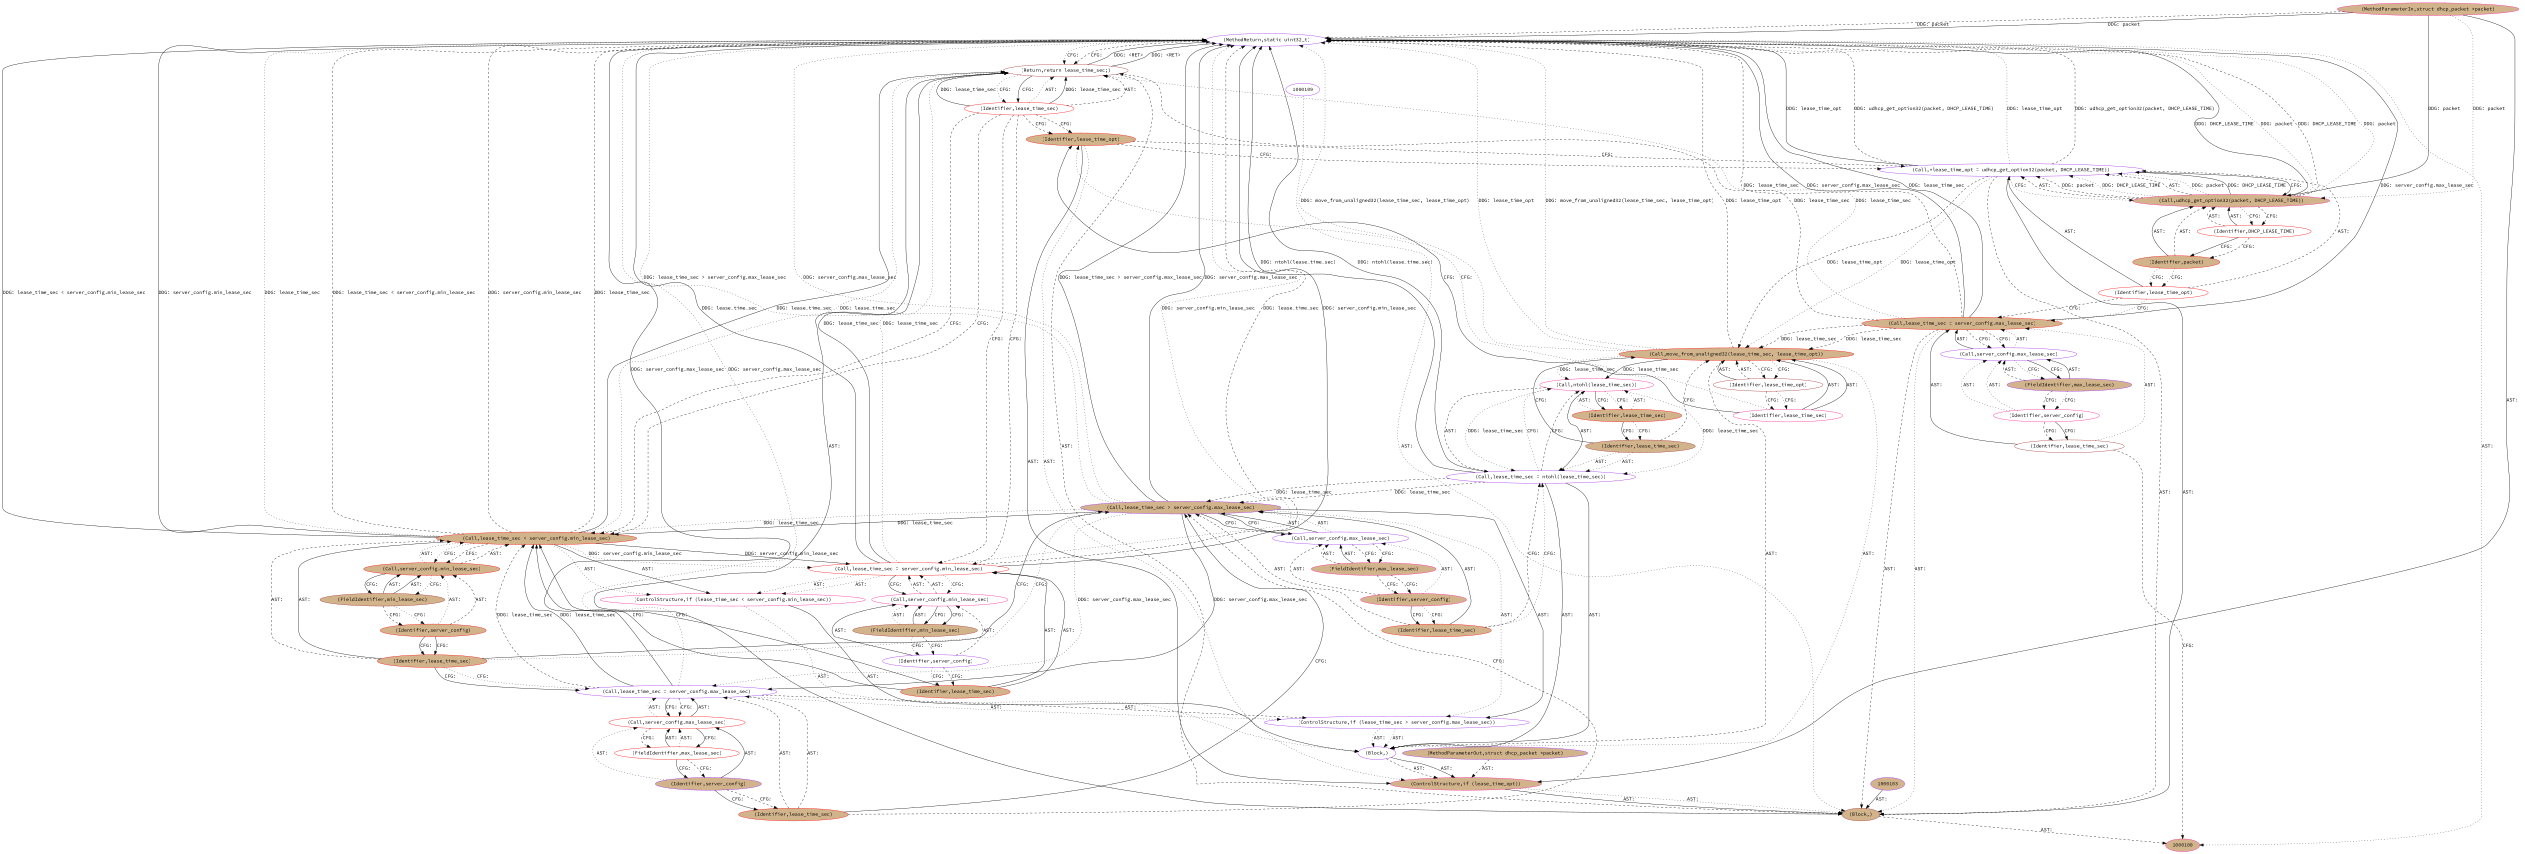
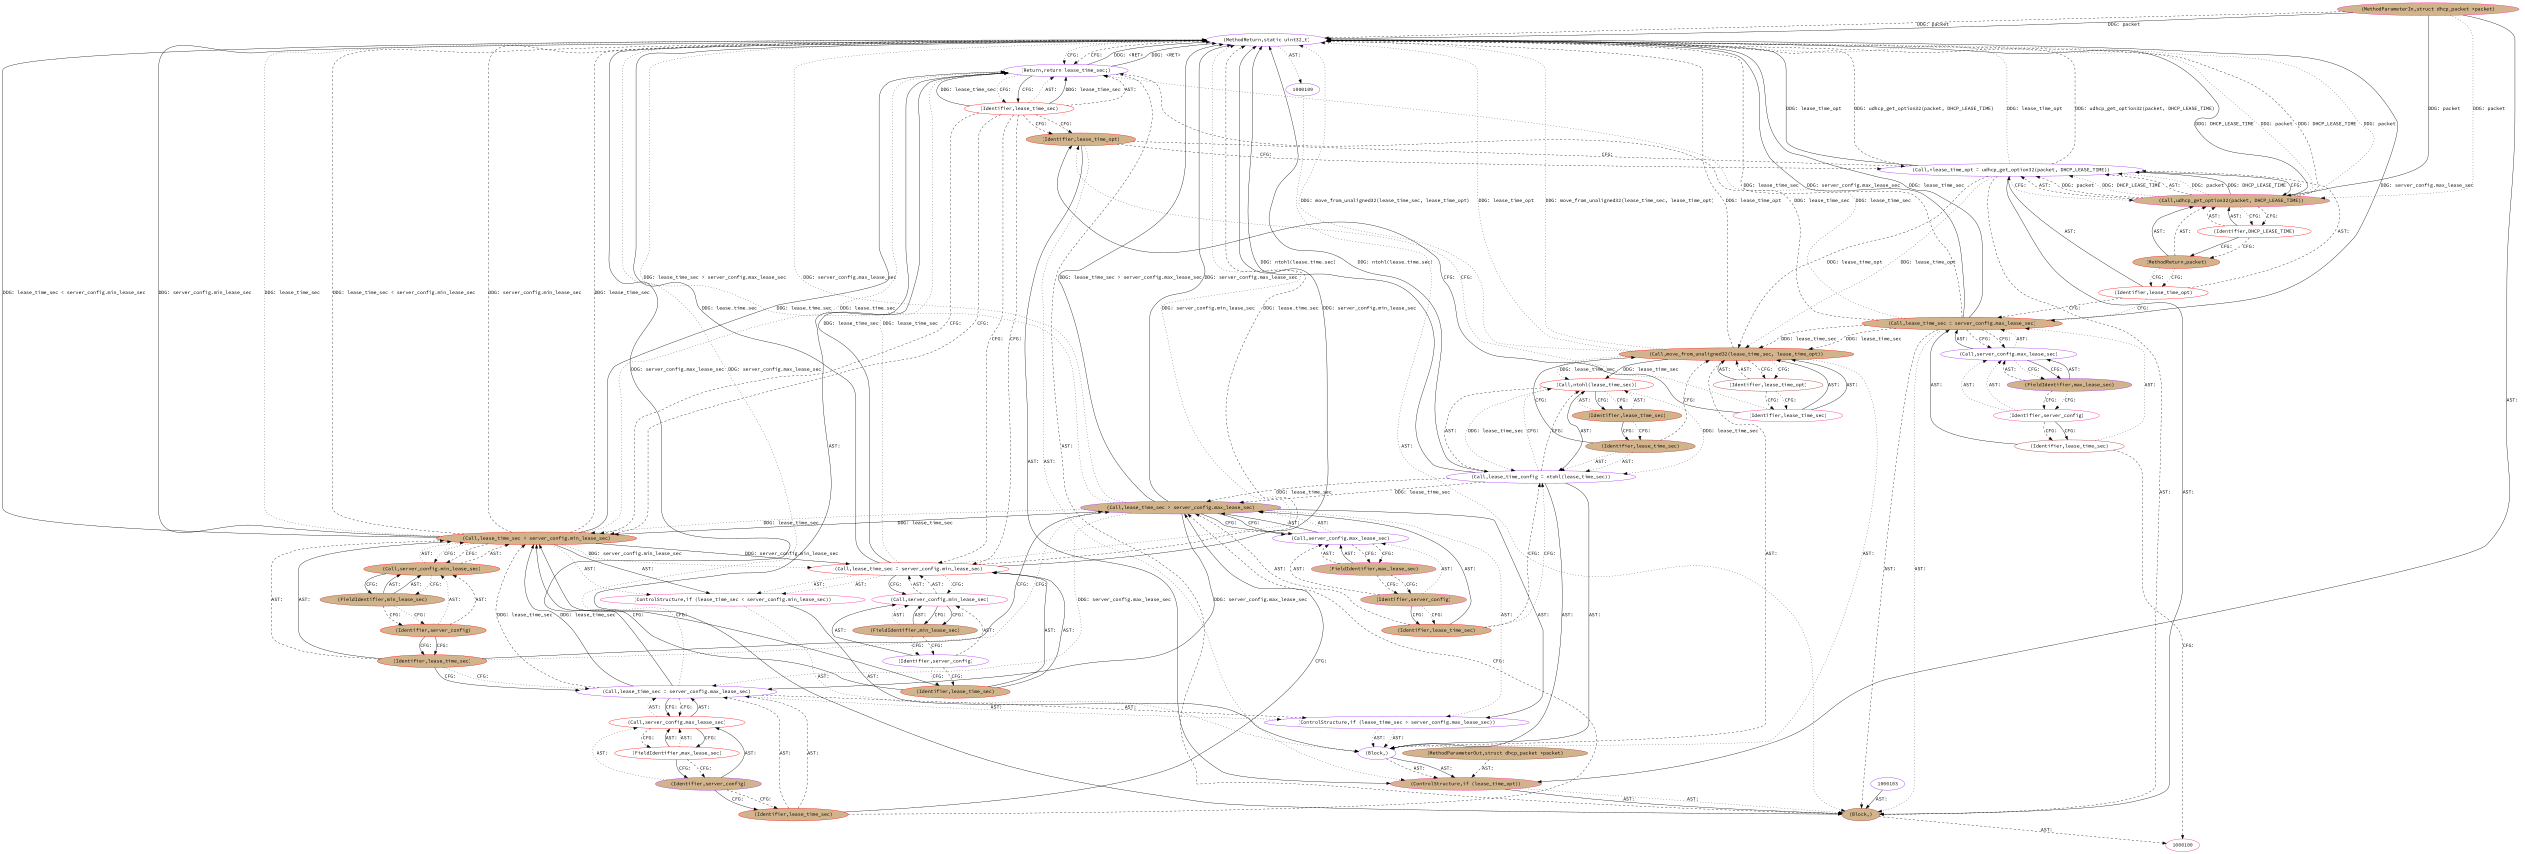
(1066, 71) -> (1066, 71)
(2379, 84) -> (1292, 61)
(2176, 262) -> (2176, 262)
(1597, 385) -> (1597, 385)
(1541, 477) -> (1541, 477)
(1495, 753) -> (1495, 753)
(1888, 784) -> (1888, 784)
(2183, 845) -> (2183, 845)
